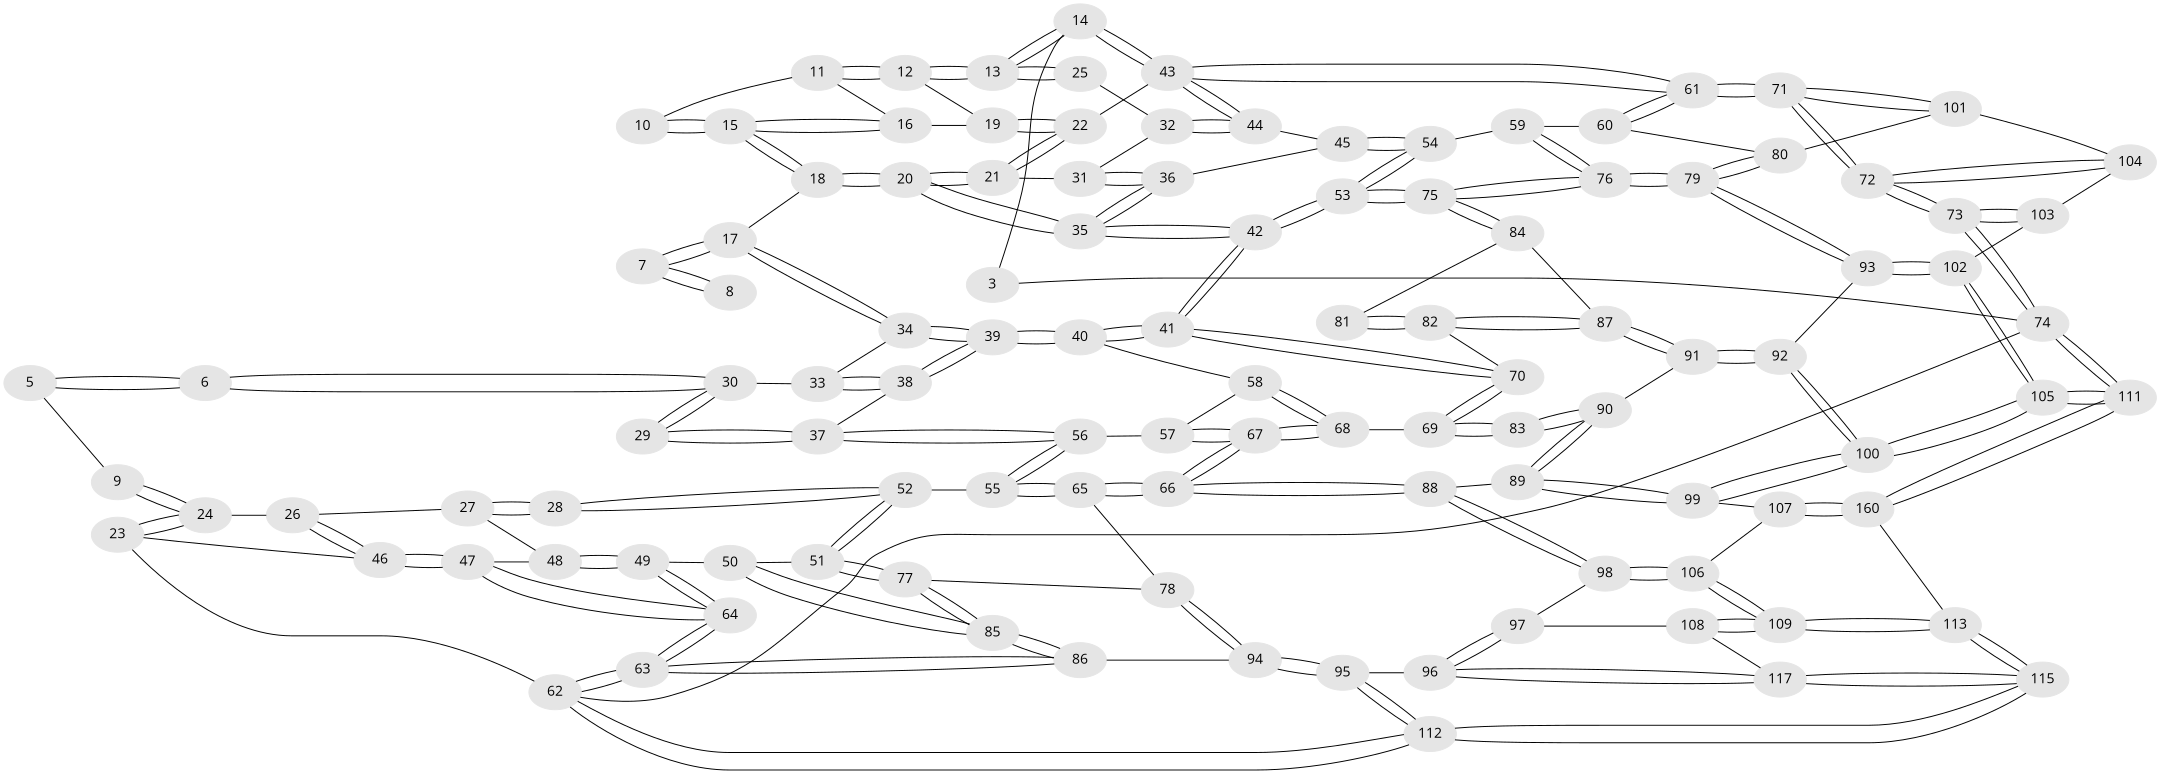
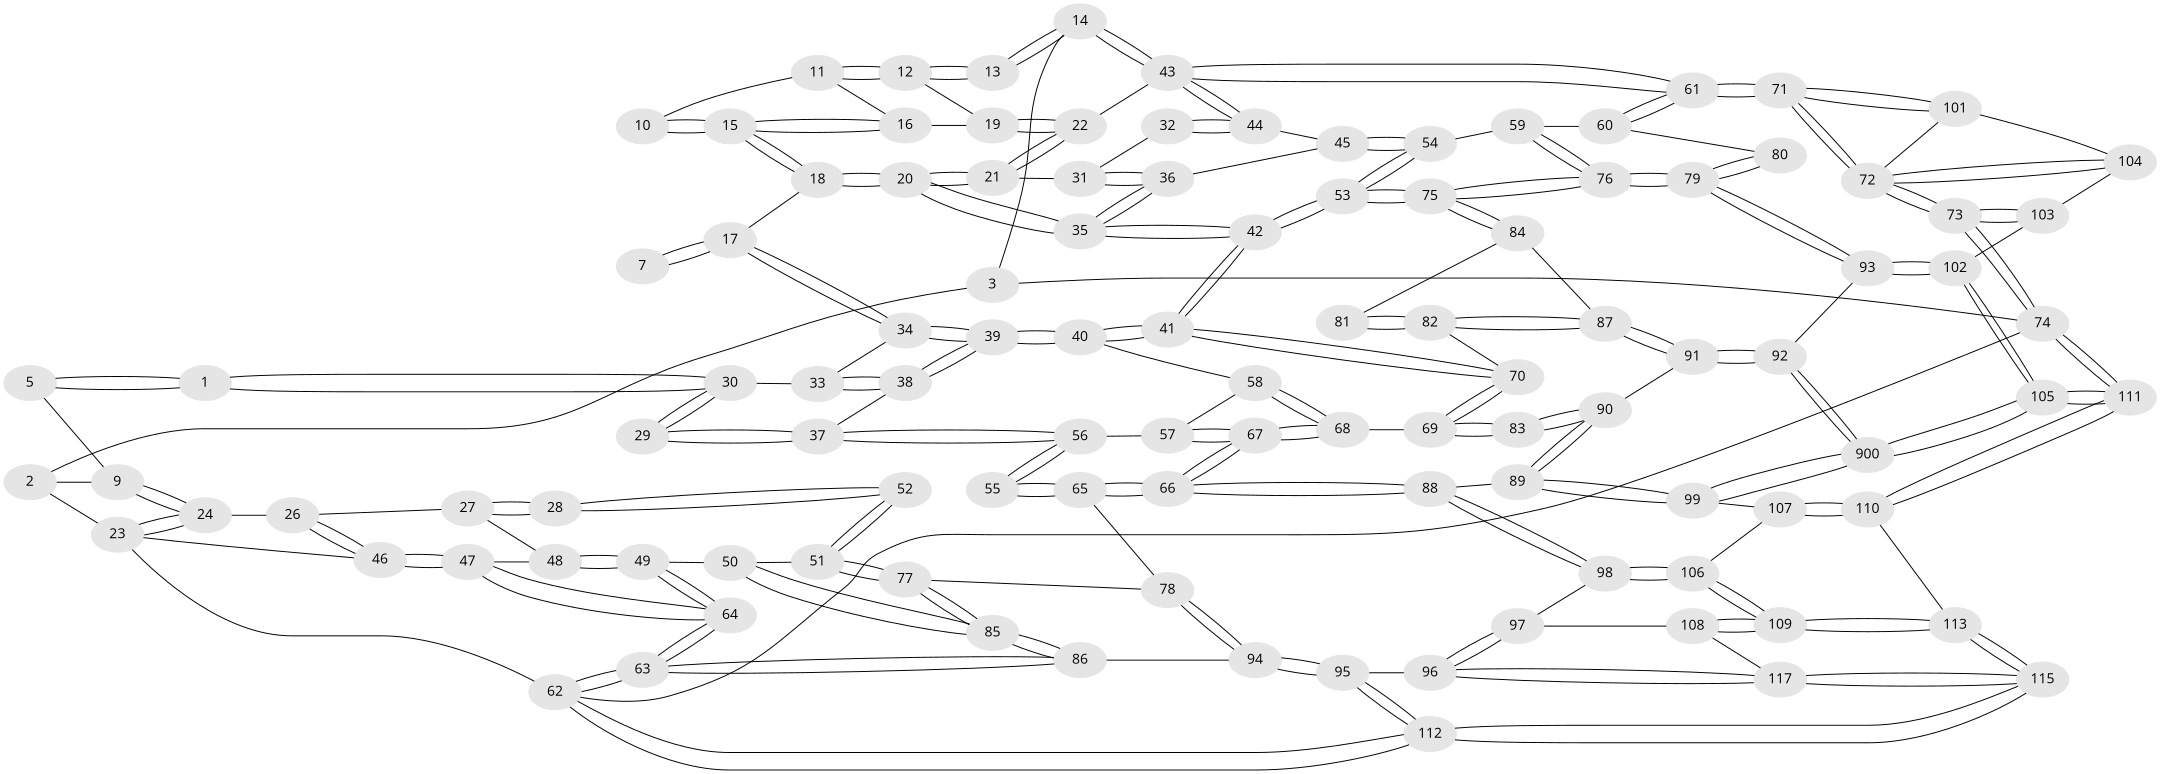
(1080, 74) -> none
(1868, 132) -> (1911, 145)
(730, 293) -> none
(205, 383) -> (205, 383)
(1868, 455) -> (1868, 455)
none -> (30, 482)
(949, 490) -> none
(1868, 509) -> (1868, 509)
